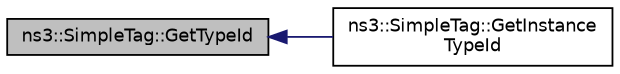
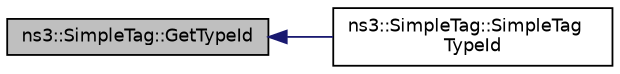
(473, 37) -> (473, 37)
